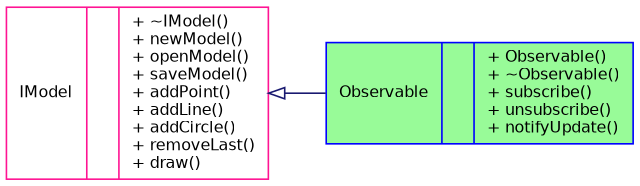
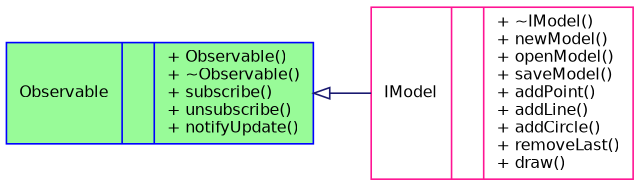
(305, 93) -> (351, 93)
